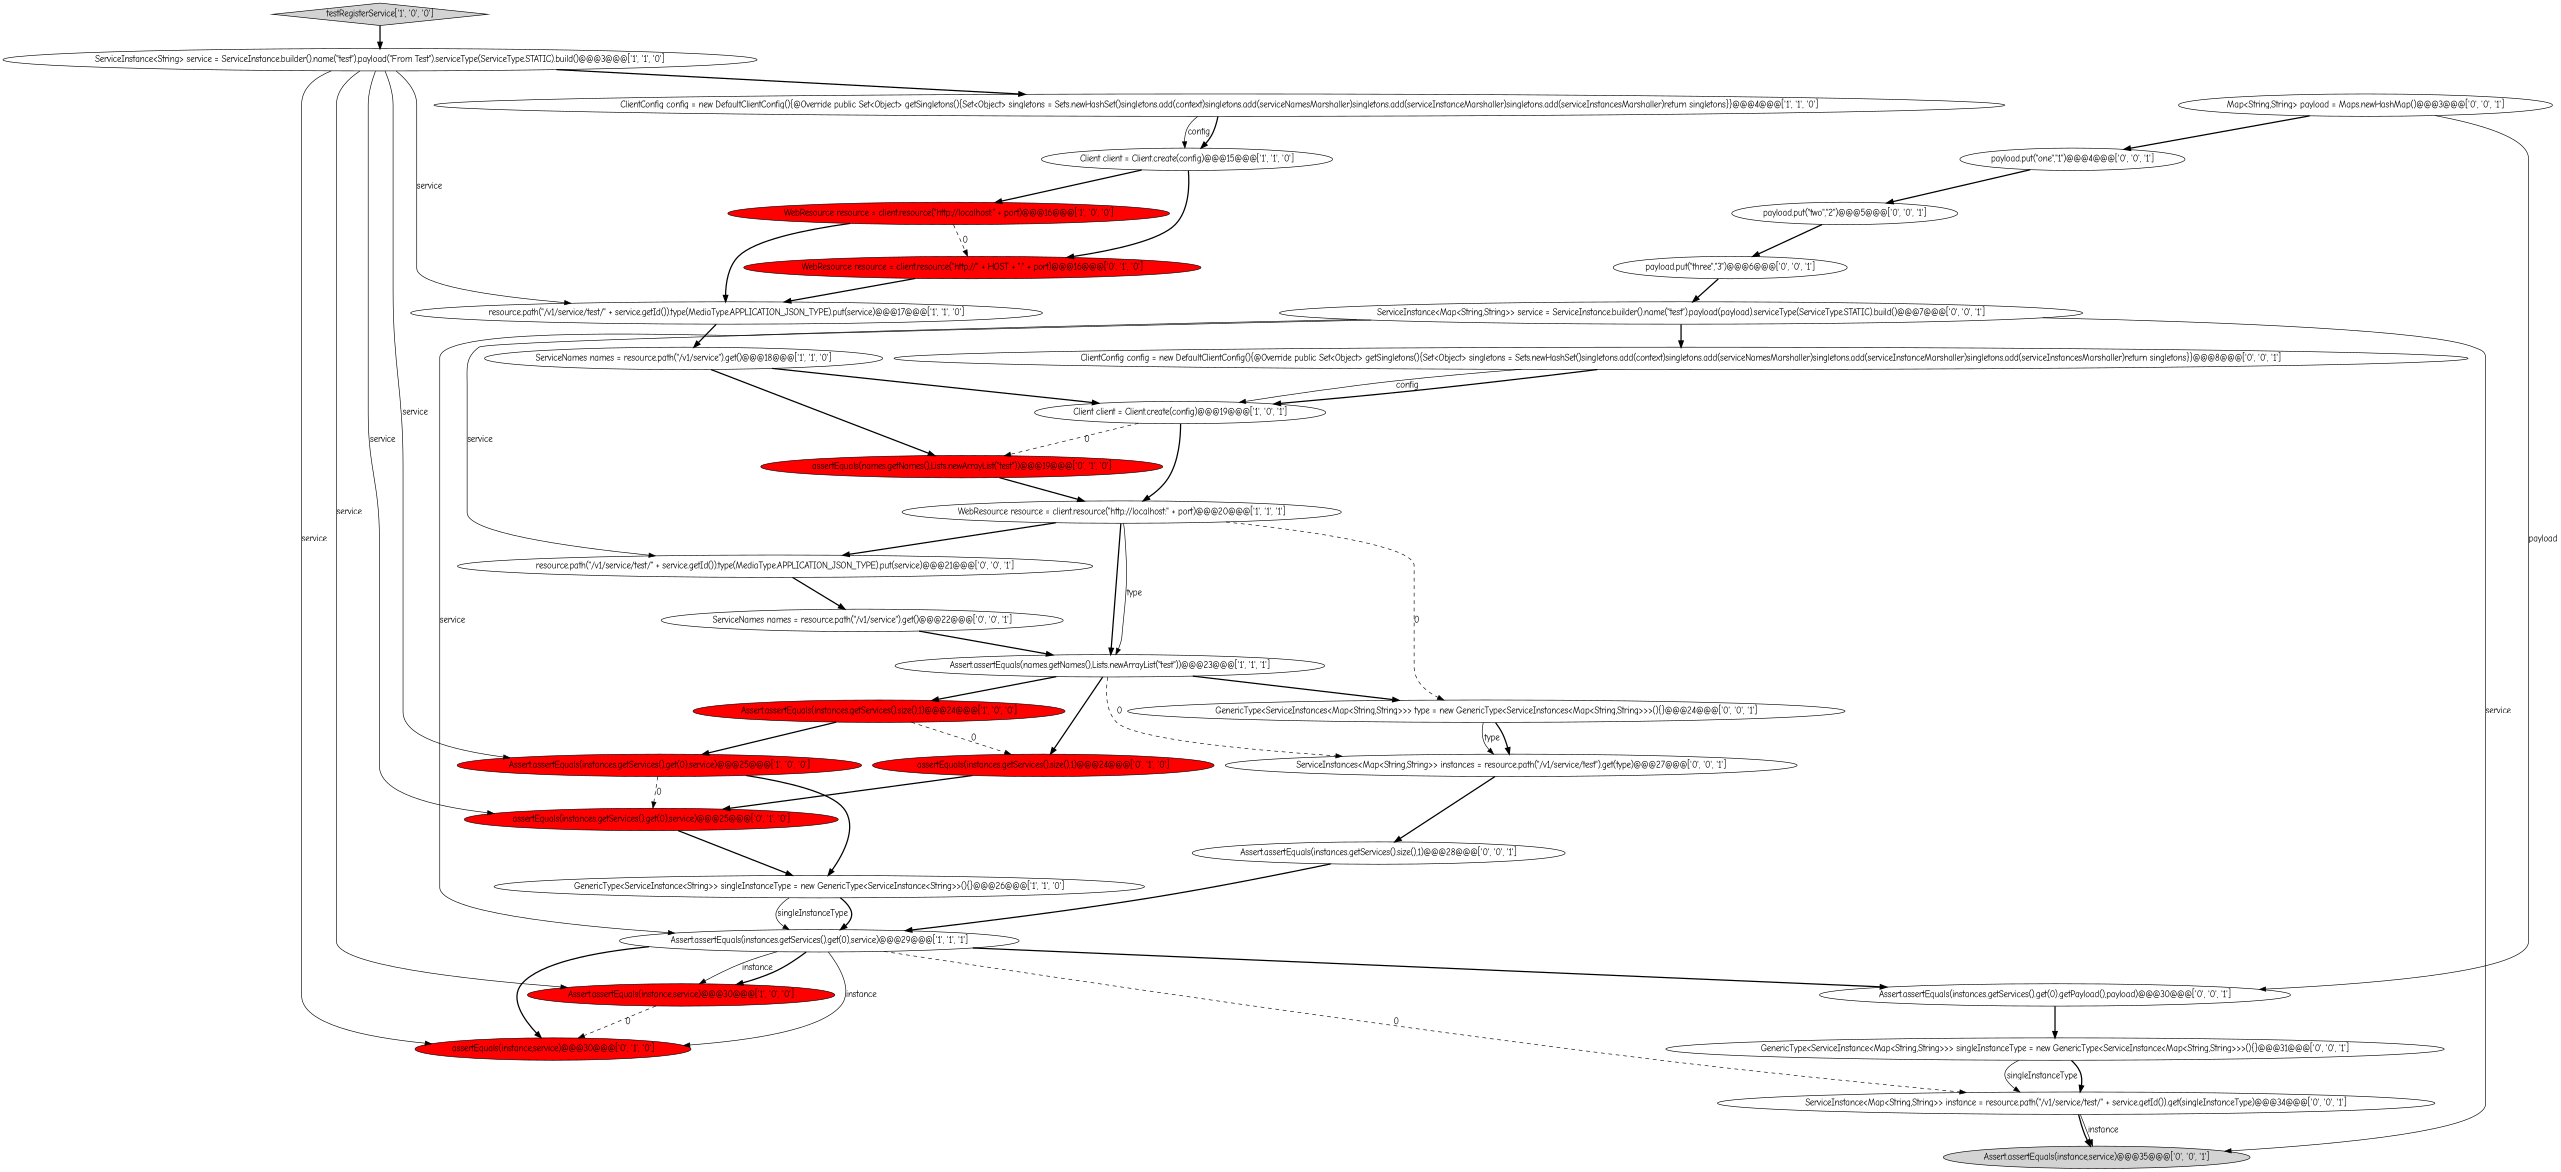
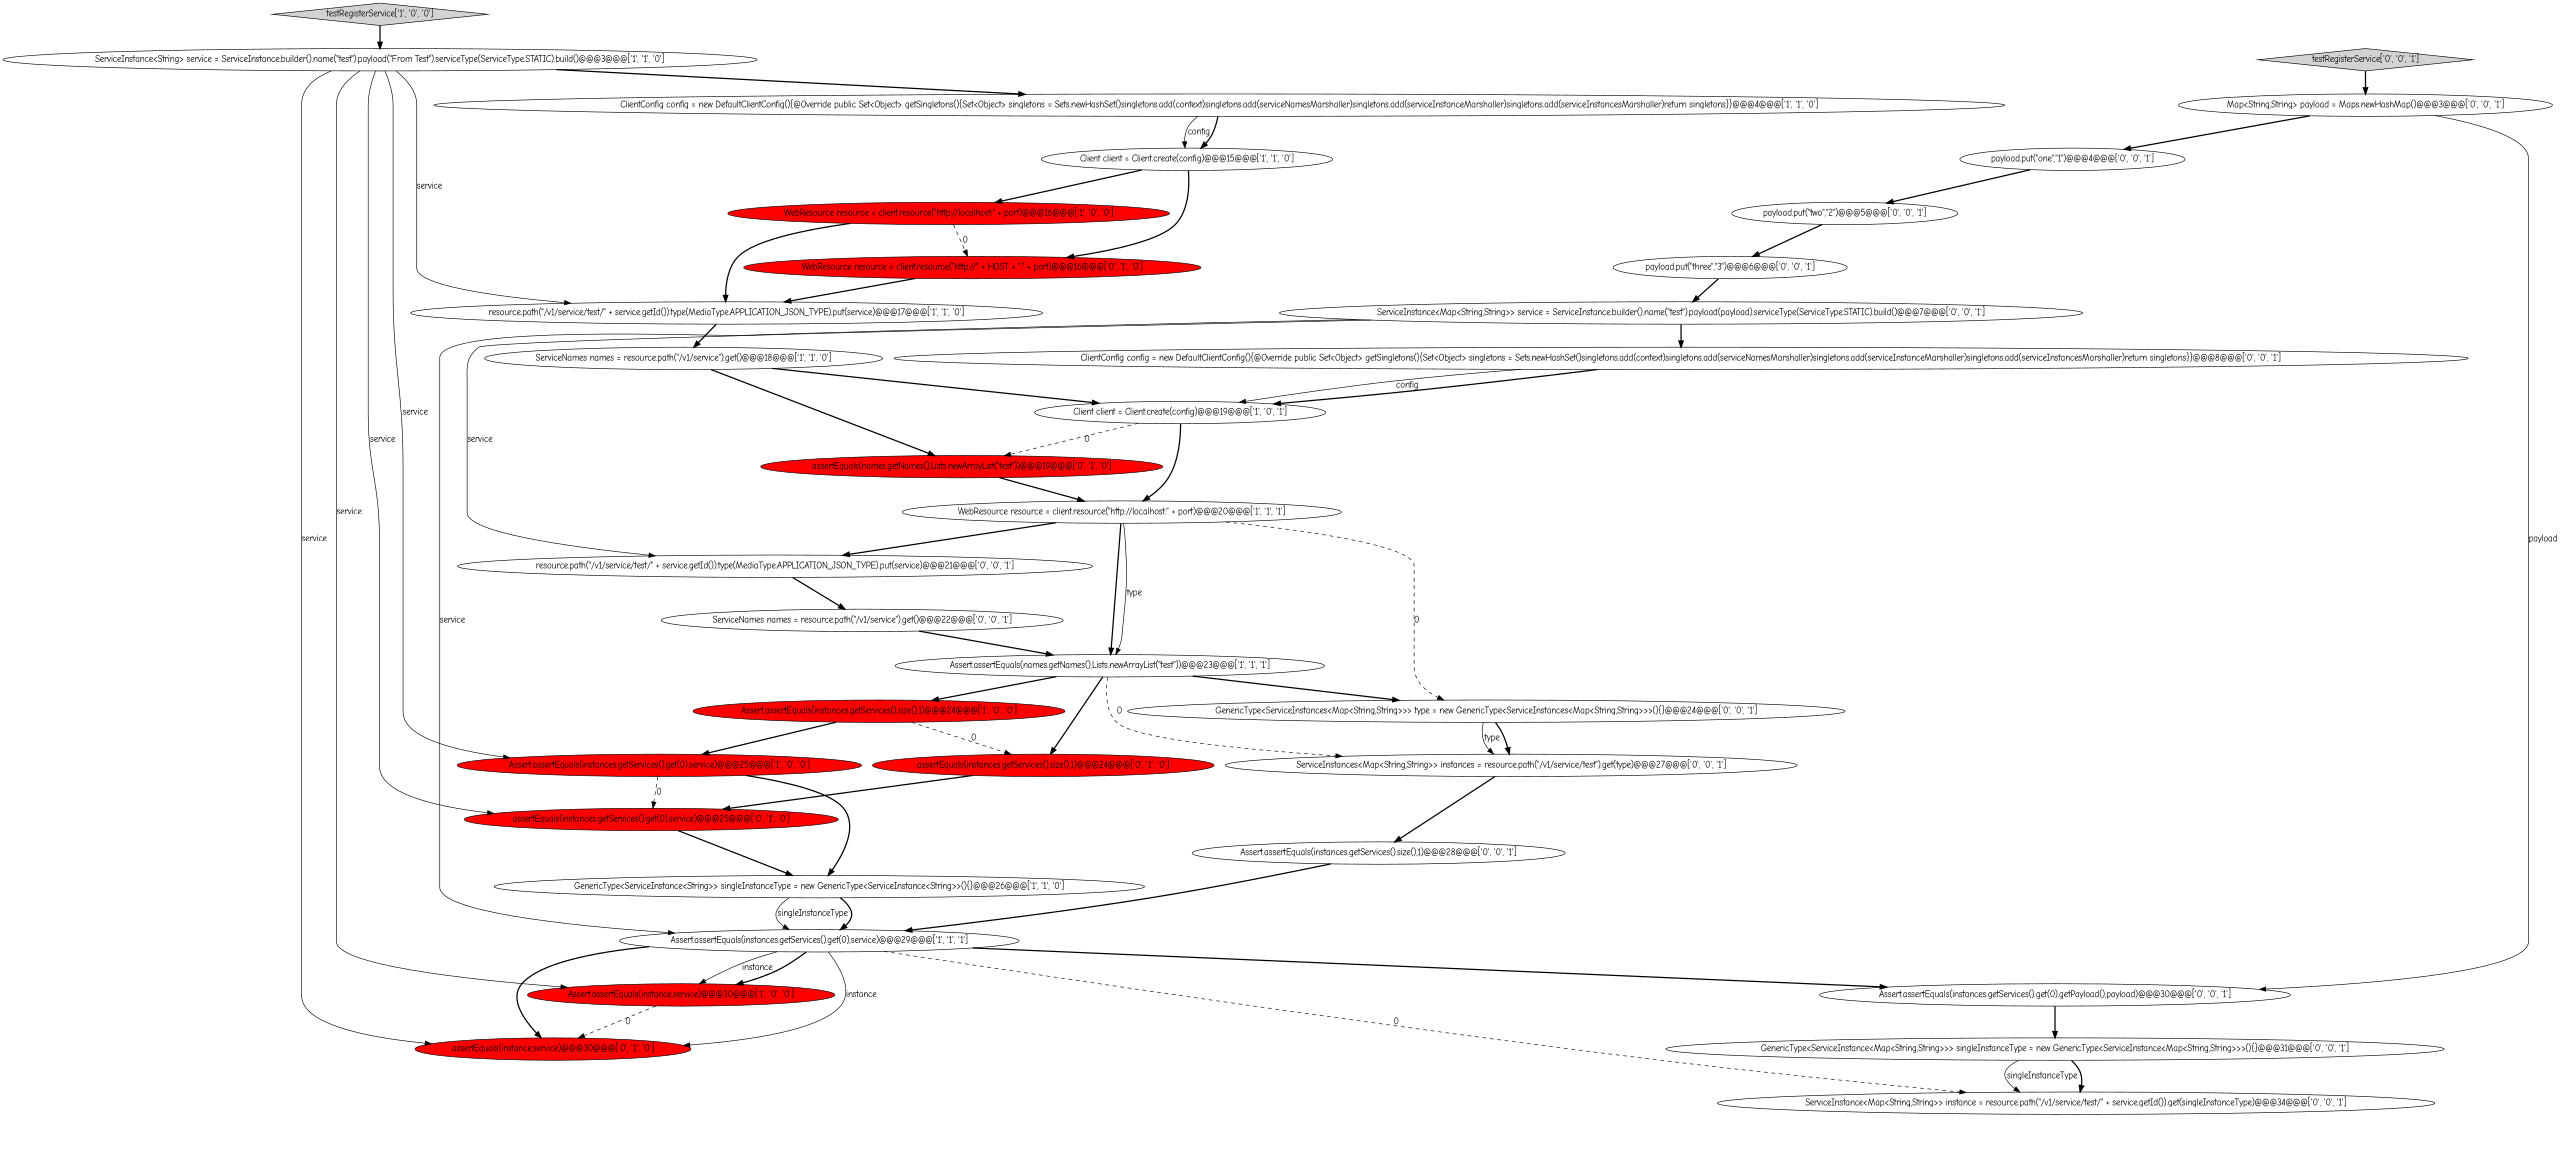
none -> (2366, 60)
(2097, 1157) -> none
